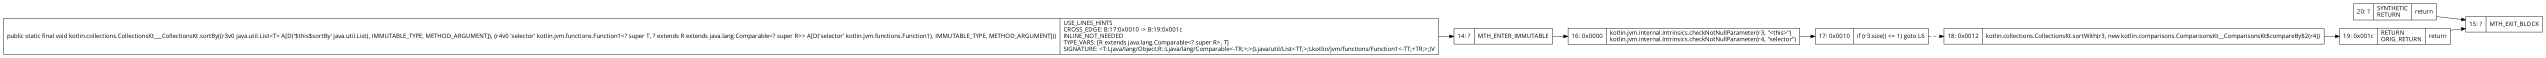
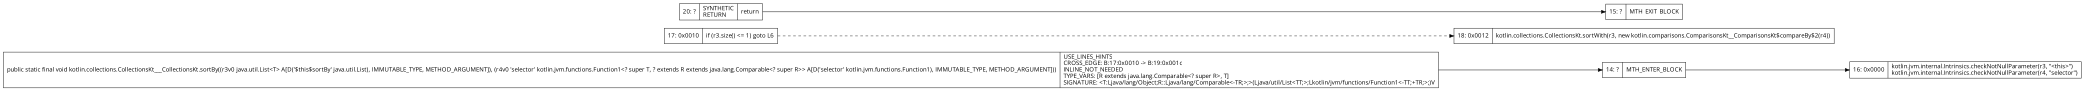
(1513, 36) -> (1654, 70)
(1805, 36) -> none
(2395, 36) -> none
